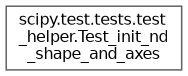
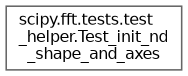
(94, 38) -> (94, 38)
